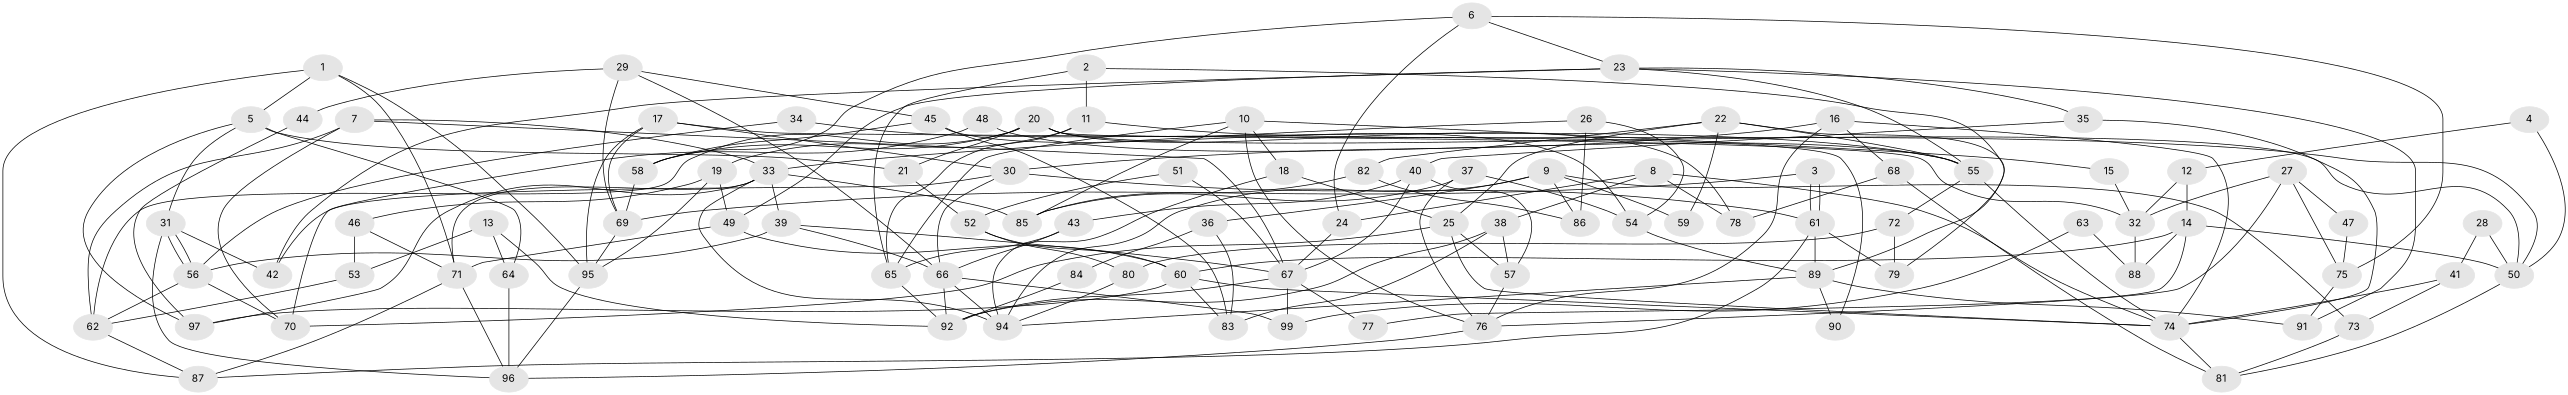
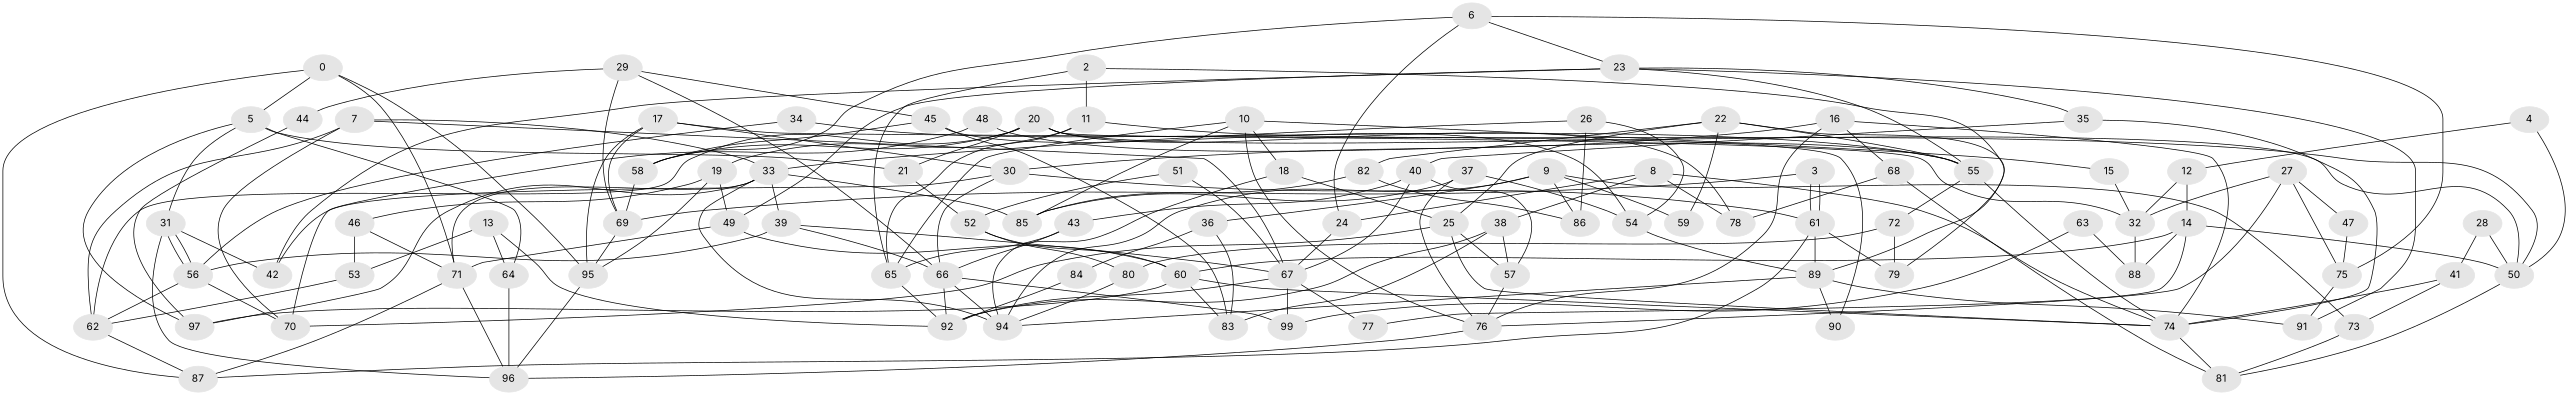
(323, 68) -> (323, 68)
